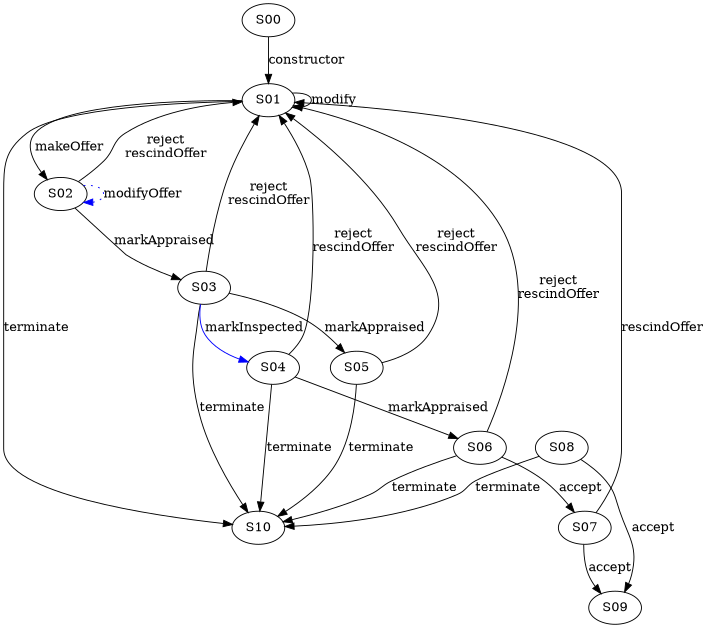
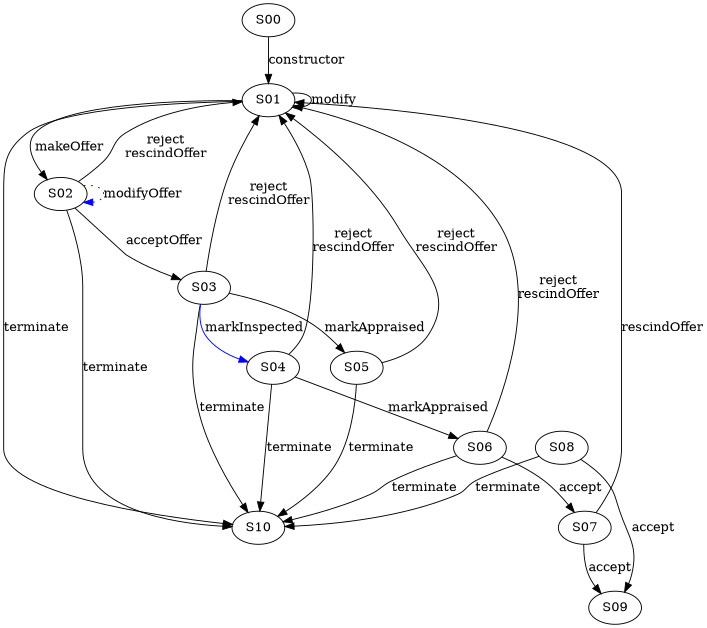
(164, 241) -> (164, 241)
none -> (83, 416)
